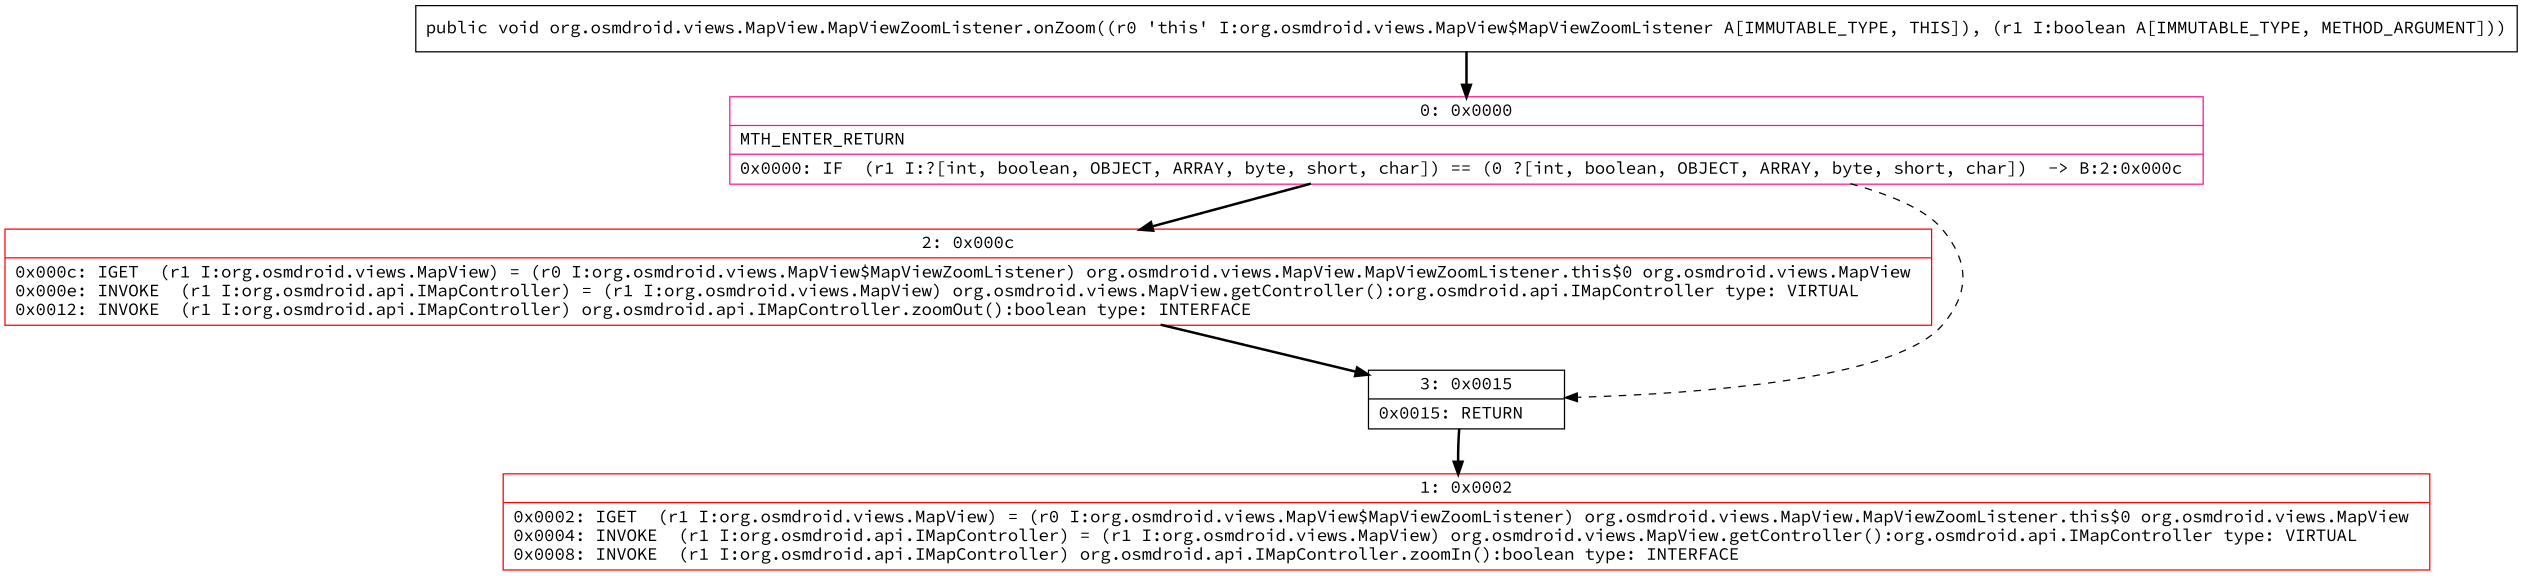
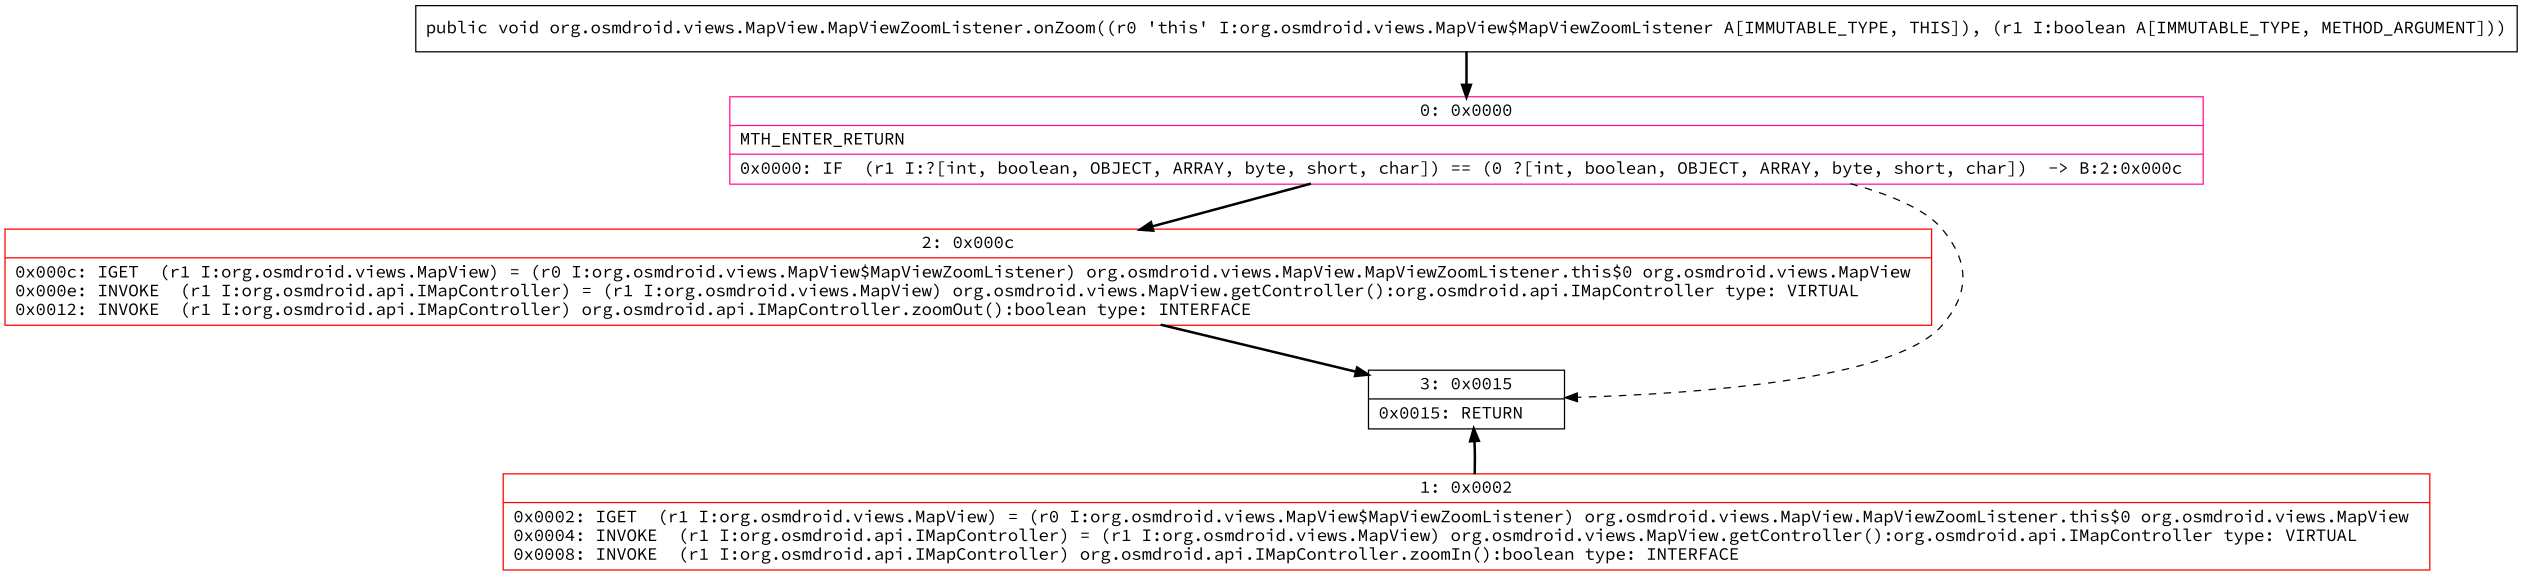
(1458, 445) -> (1475, 458)
